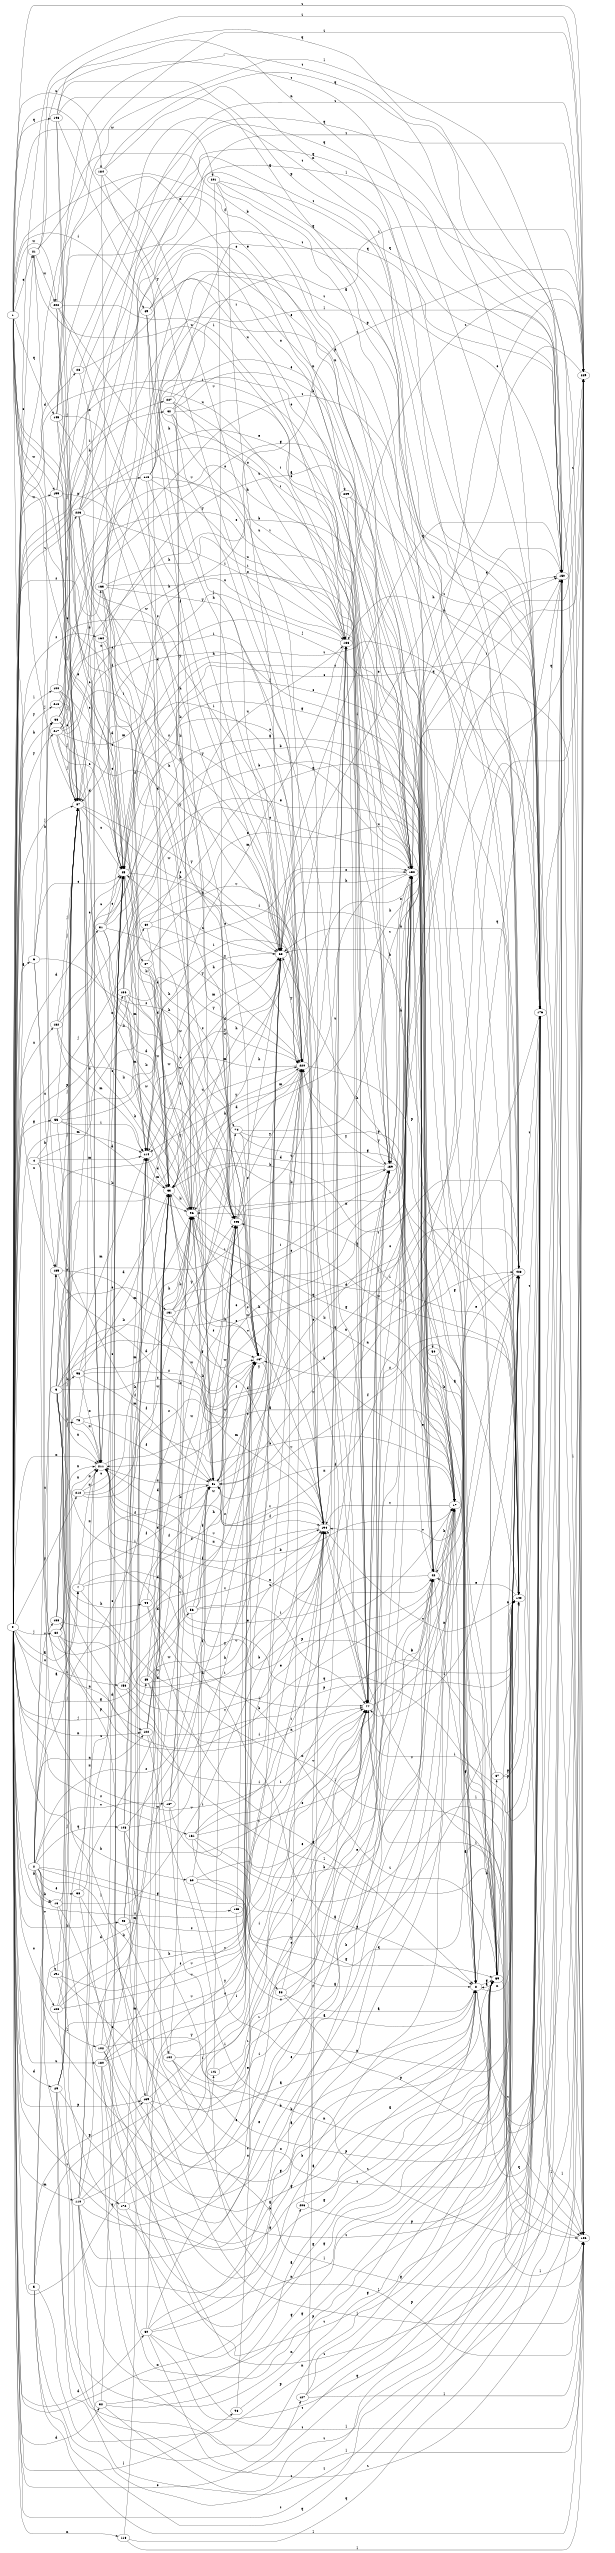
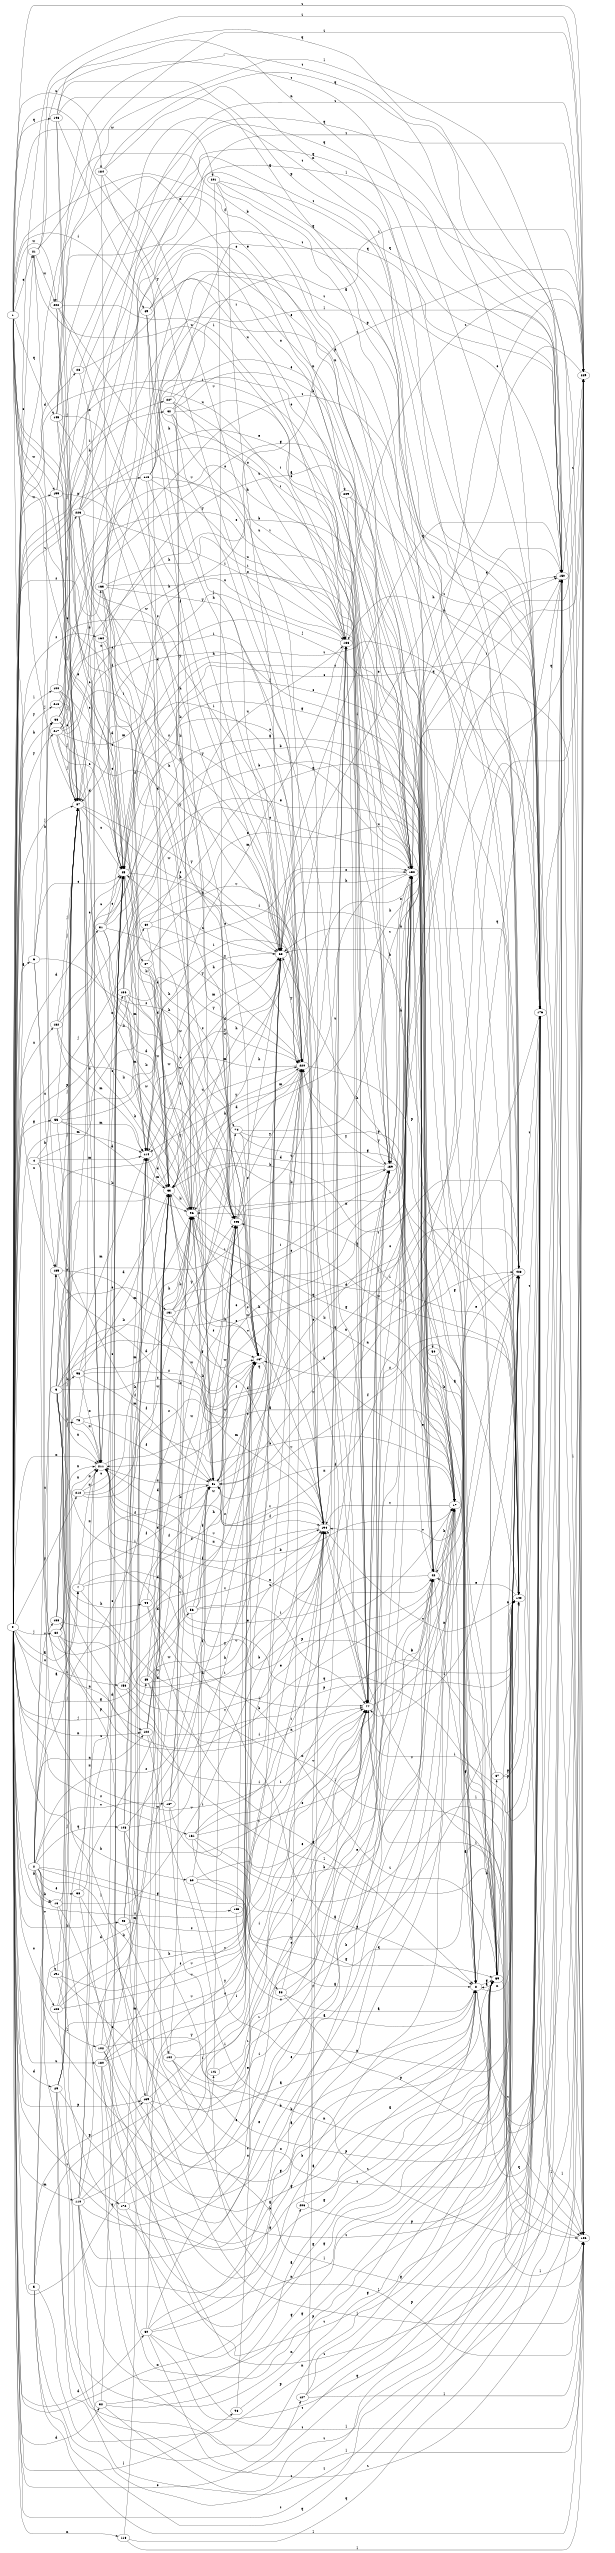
(101, 1123) -> (101, 1123)
(259, 1367) -> (259, 1367)
